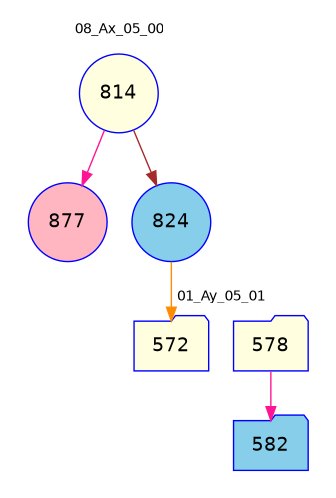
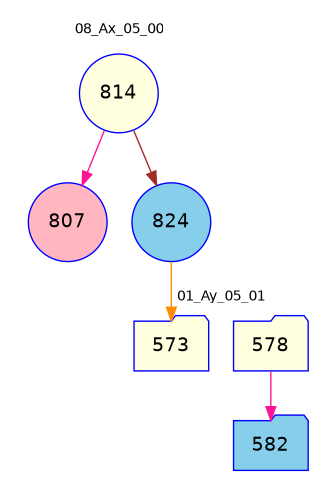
(68, 222) -> (68, 222)
(171, 346) -> (171, 346)
